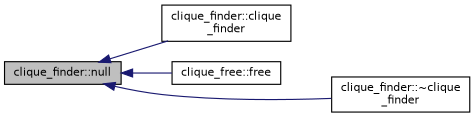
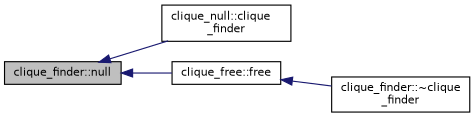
(226, 23) -> (226, 23)
(223, 99) -> (312, 84)
